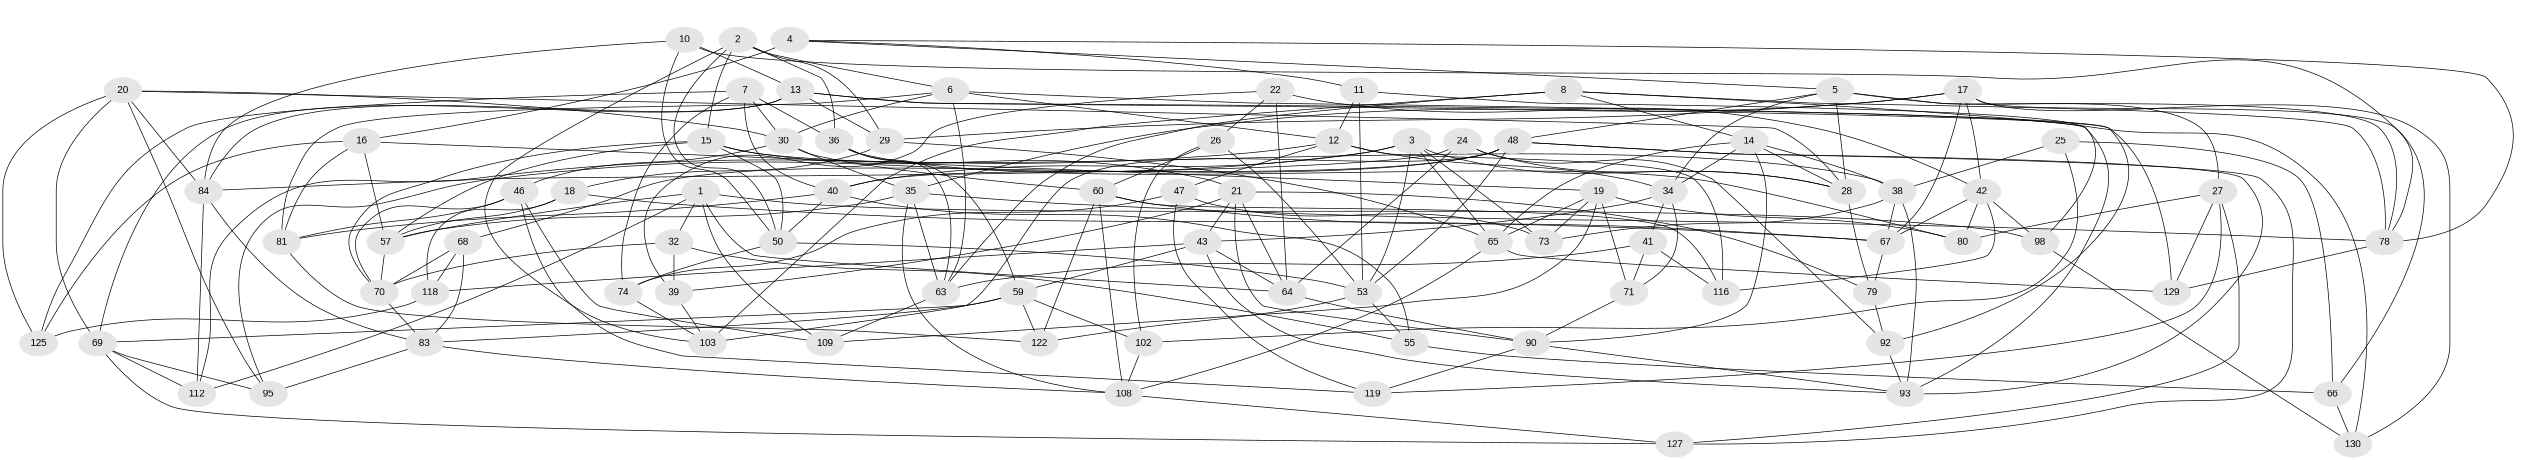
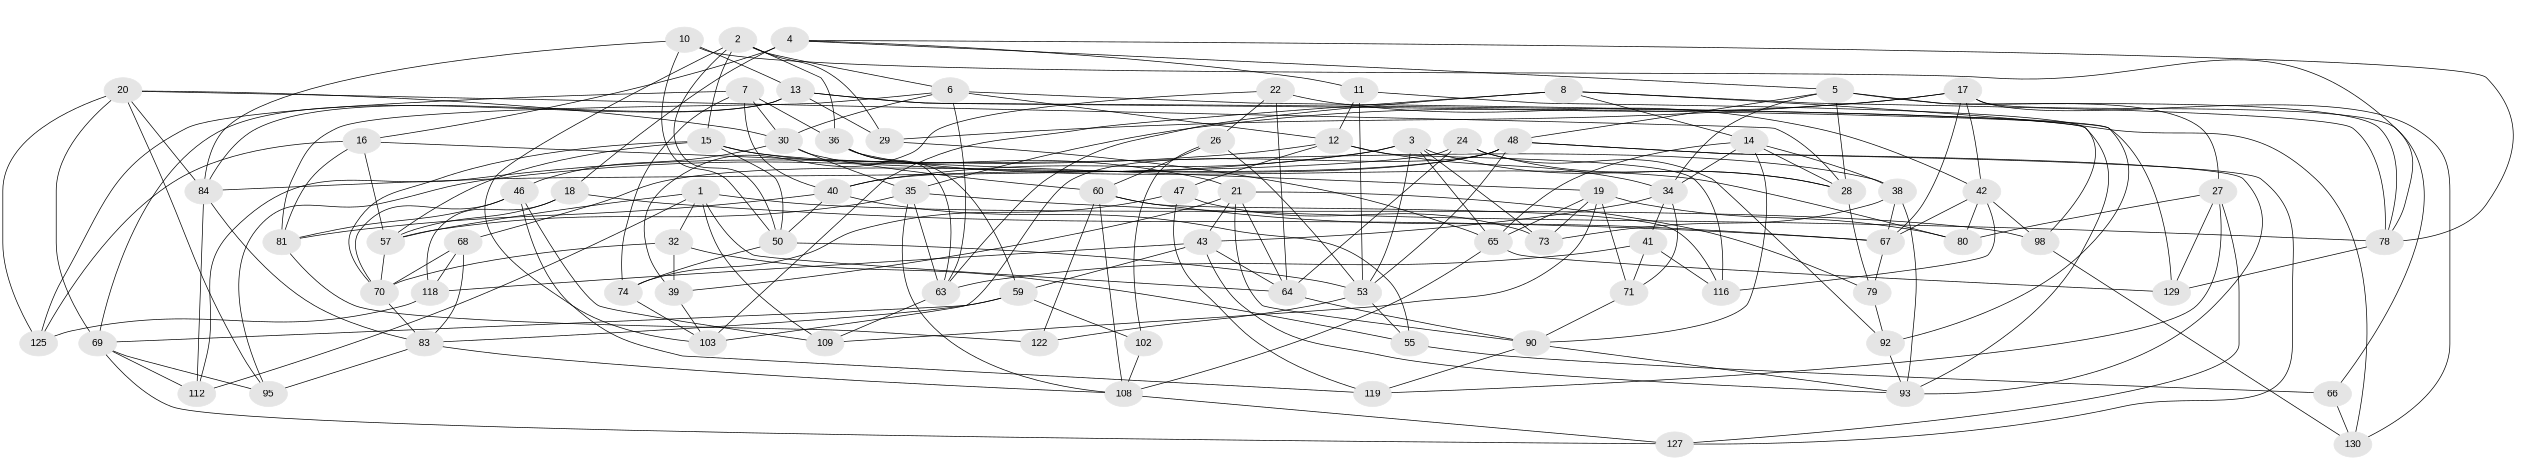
(2061, 141) -> none
(730, 171) -> (651, 126)
(1029, 318) -> none
